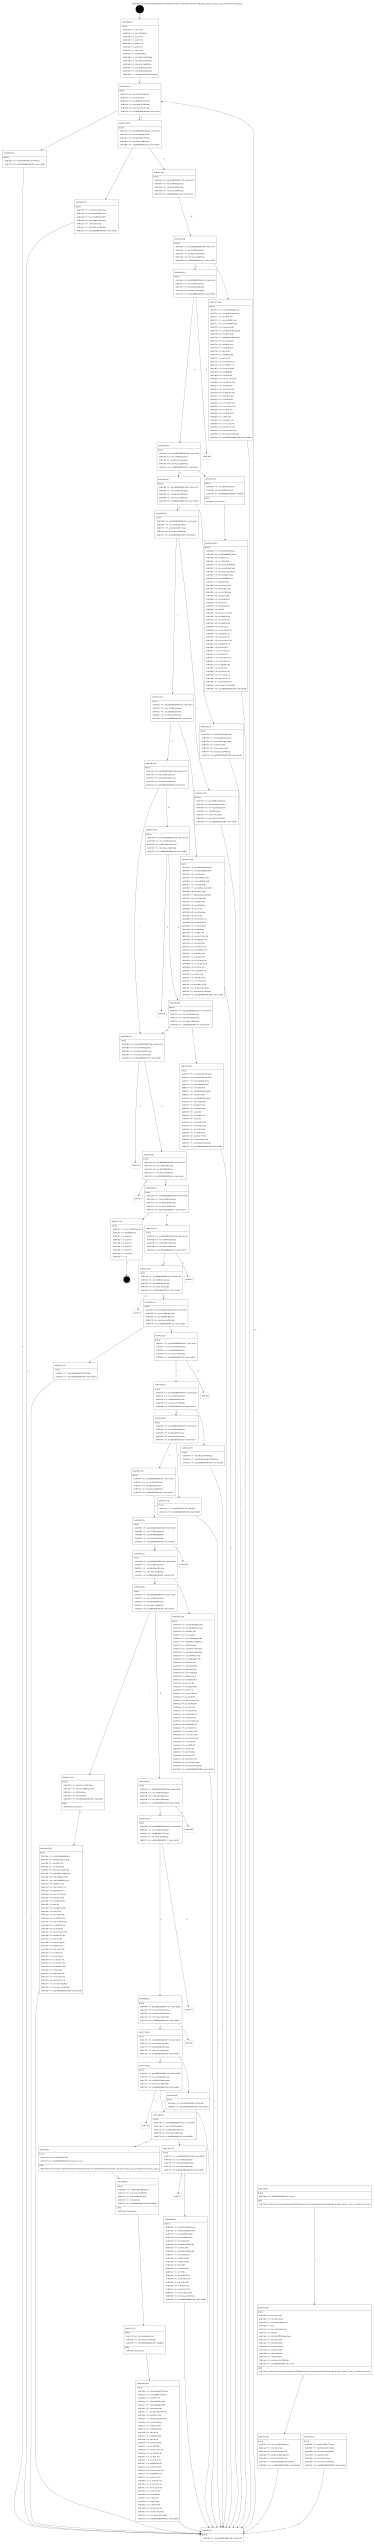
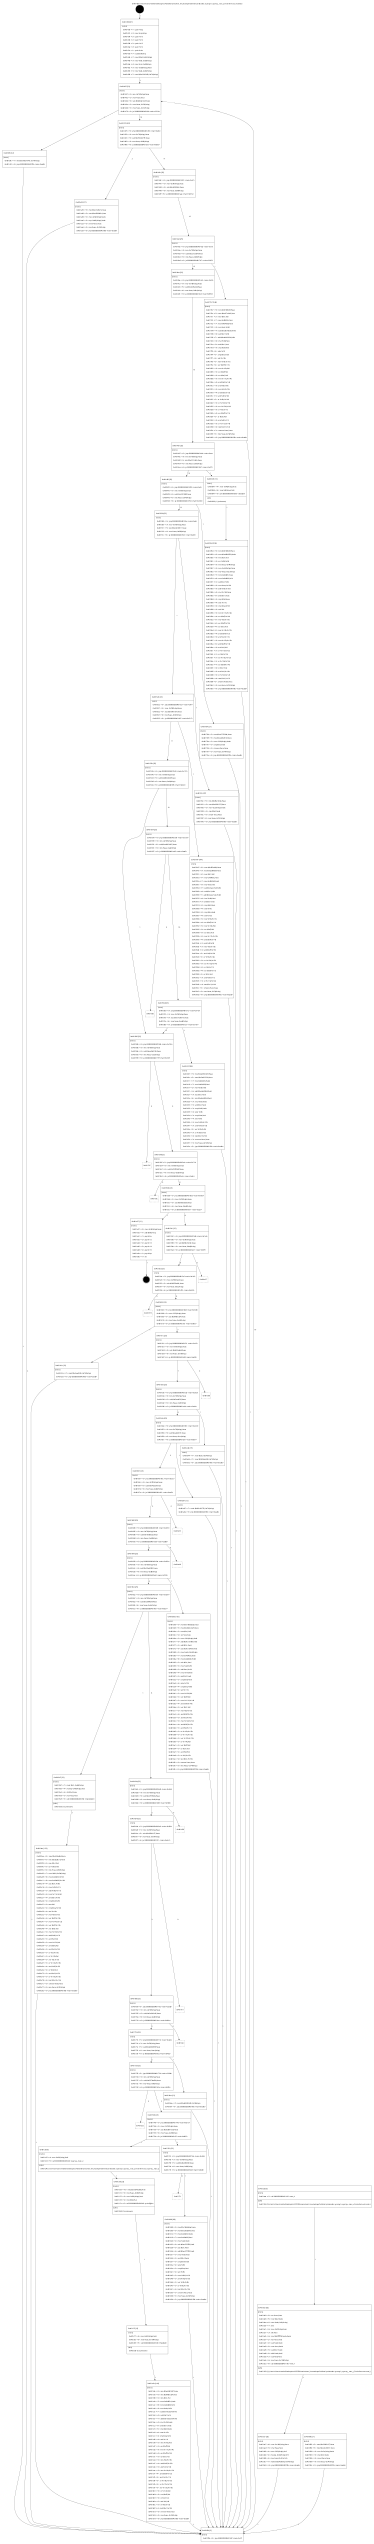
(207, 457) -> none
none -> (177, 1531)
